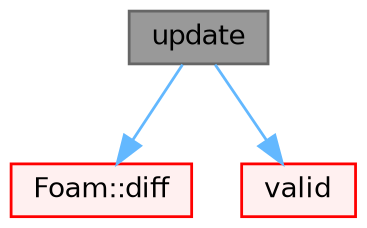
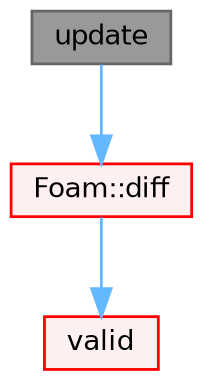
(241, 103) -> (101, 253)
